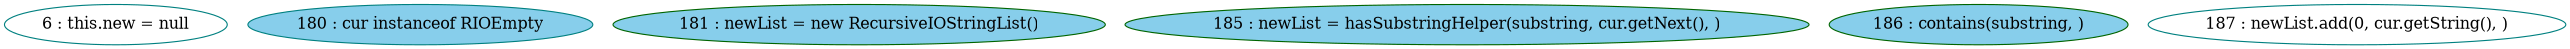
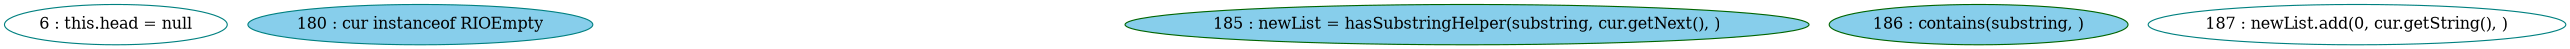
(116, 25) -> (116, 25)
(859, 25) -> none
